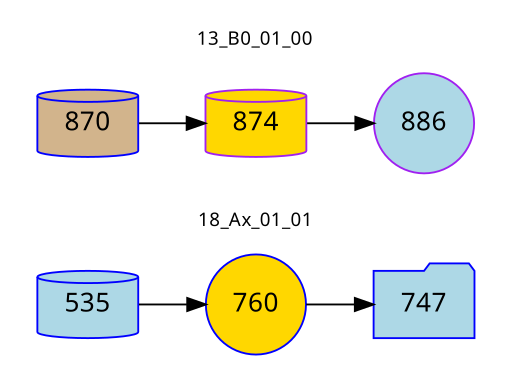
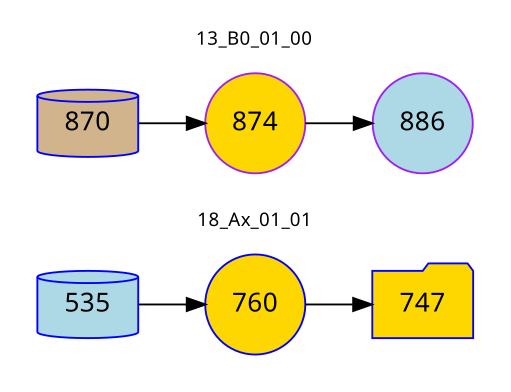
(256, 123) -> (255, 123)
(424, 304) -> (423, 304)
